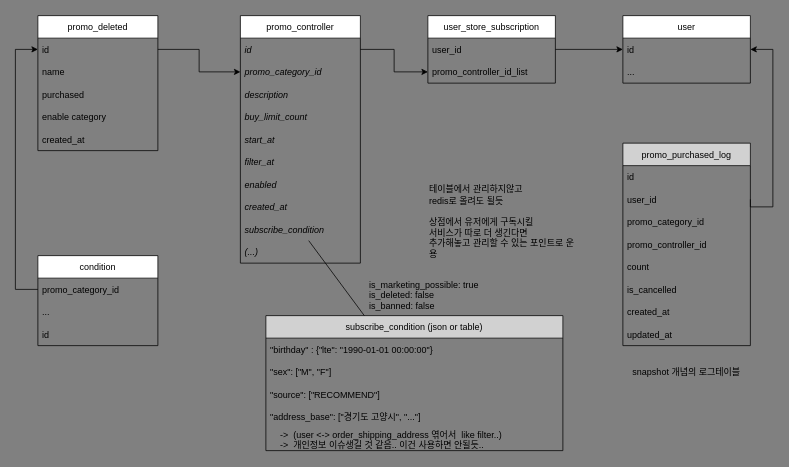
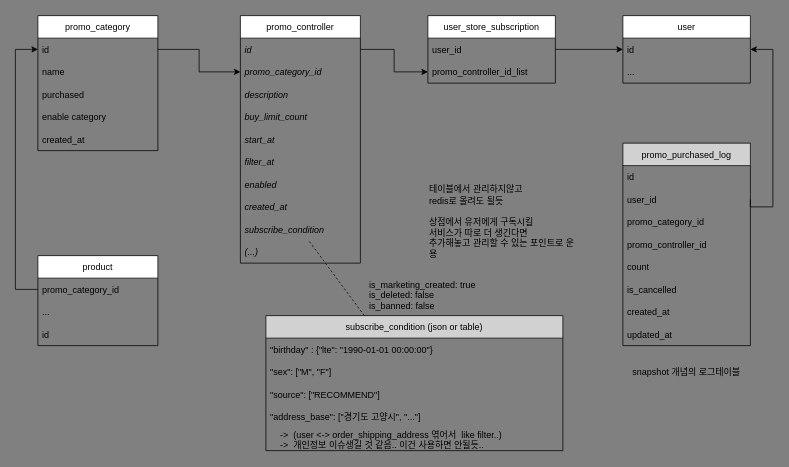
(98, 27) -> (98, 27)
(98, 267) -> (98, 267)
(337, 279) -> (337, 279)
(430, 300) -> (430, 300)
